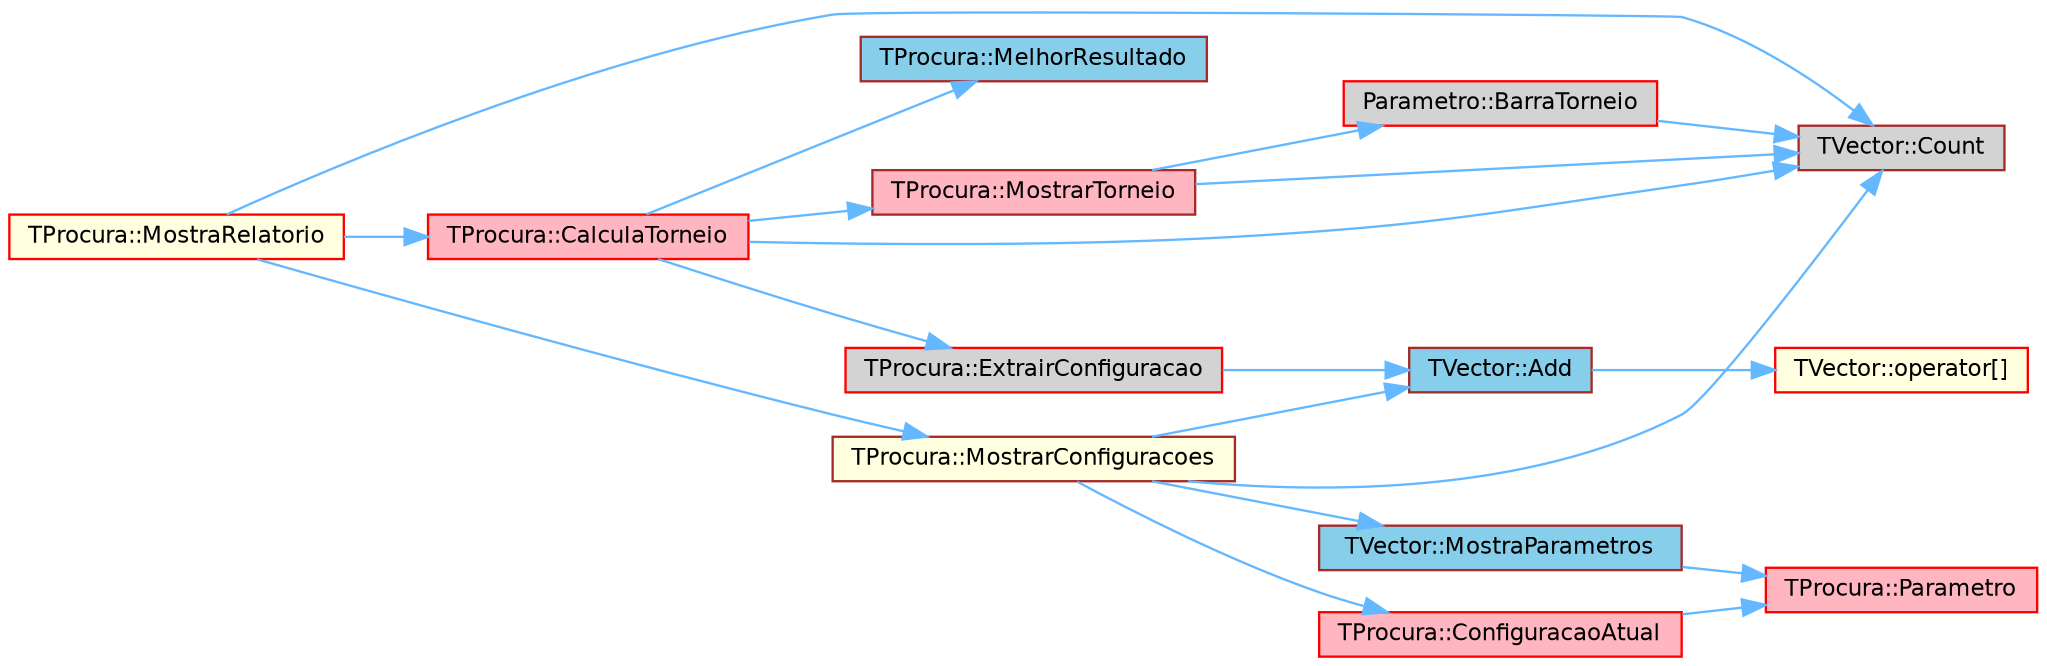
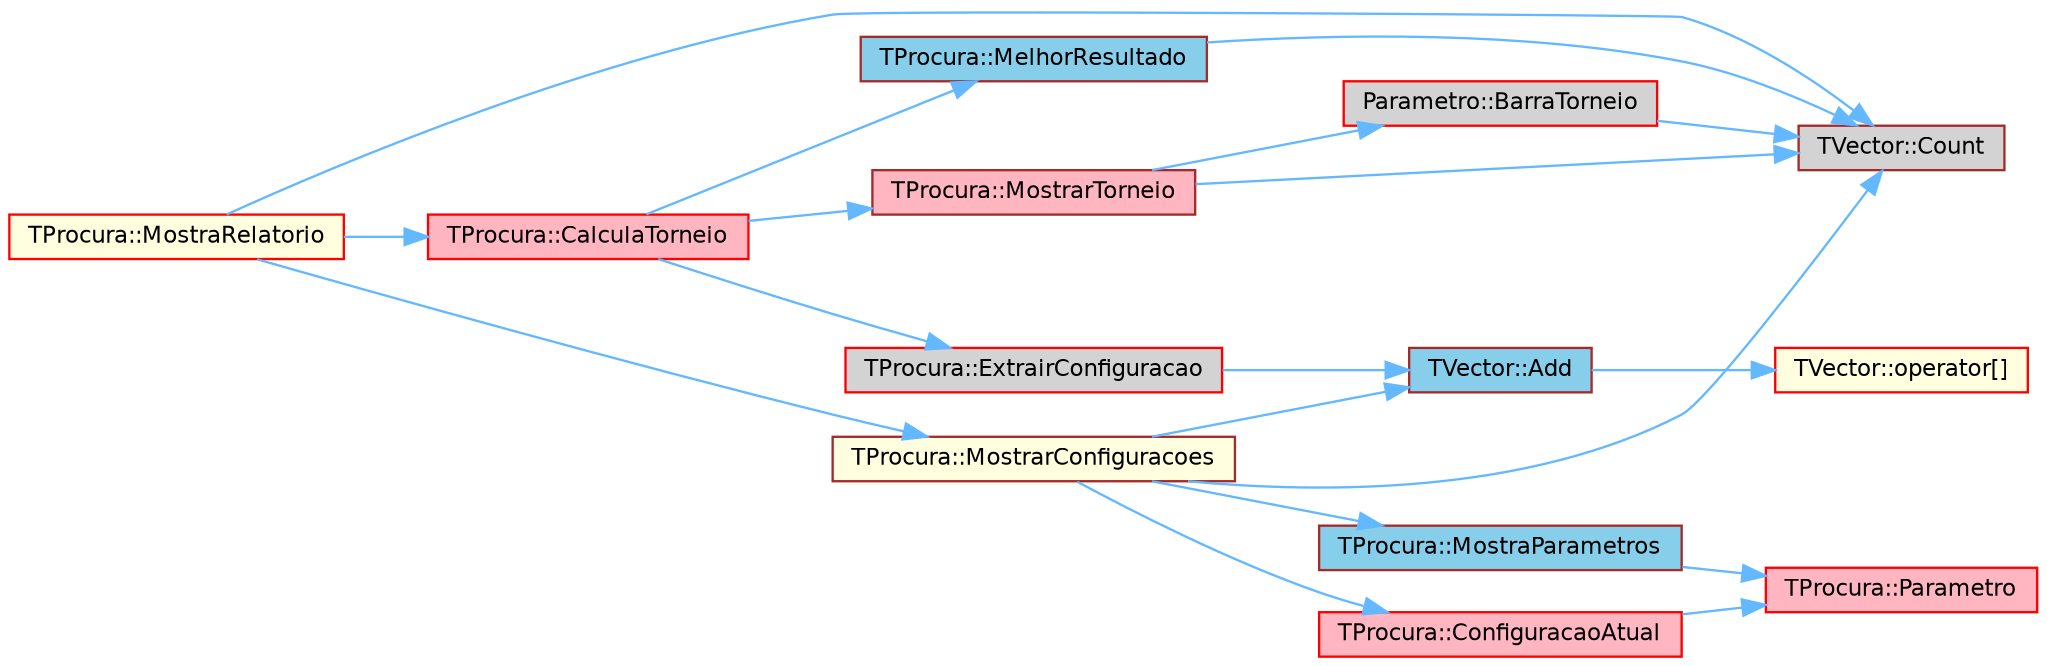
(1263, 235) -> (1526, 42)
(1500, 548) -> (1500, 548)
